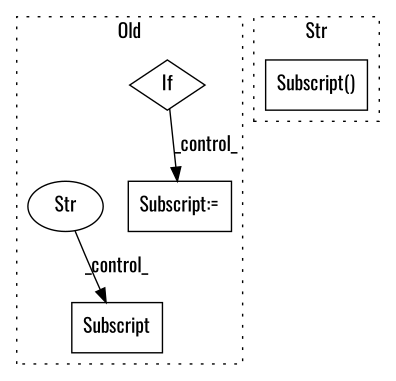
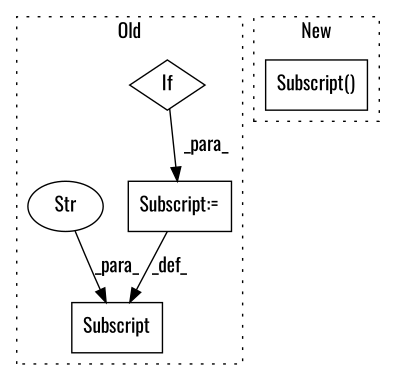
(317, 33) -> (317, 33)
(206, 146) -> (206, 146)
none -> (152, 261)
(117, 267) -> (117, 267)
